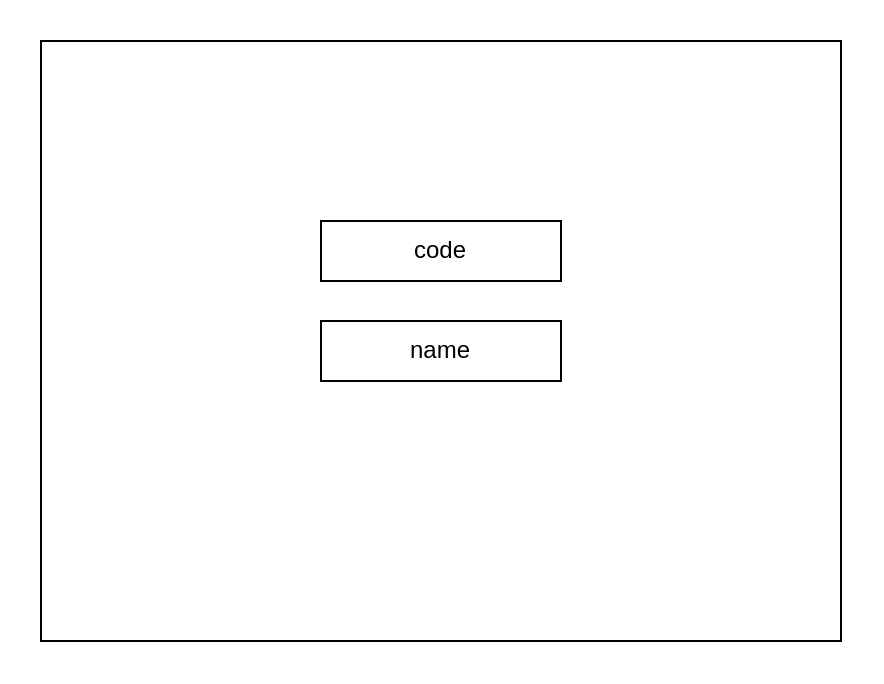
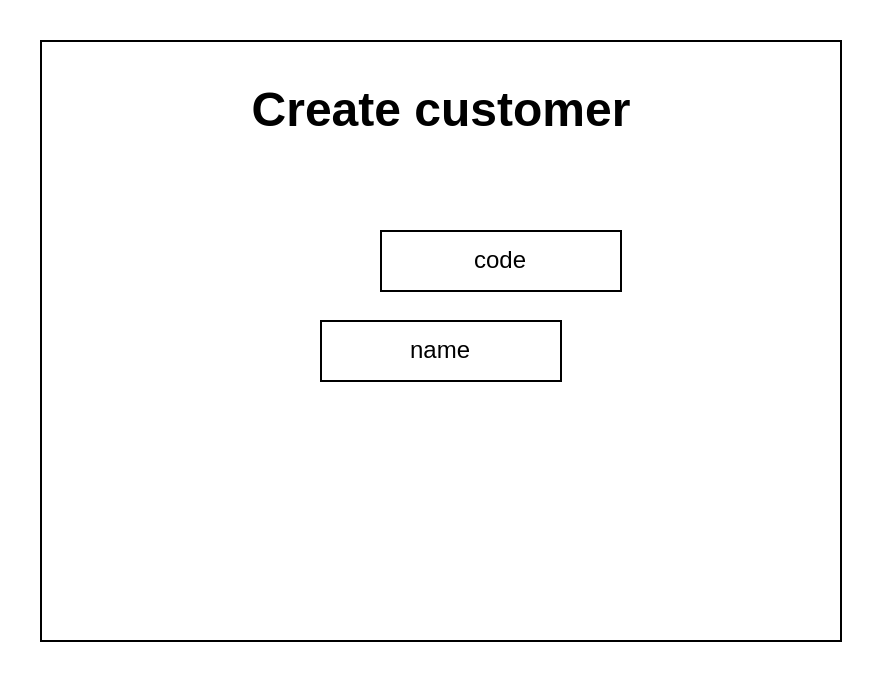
none -> (441, 111)
(441, 251) -> (501, 261)
